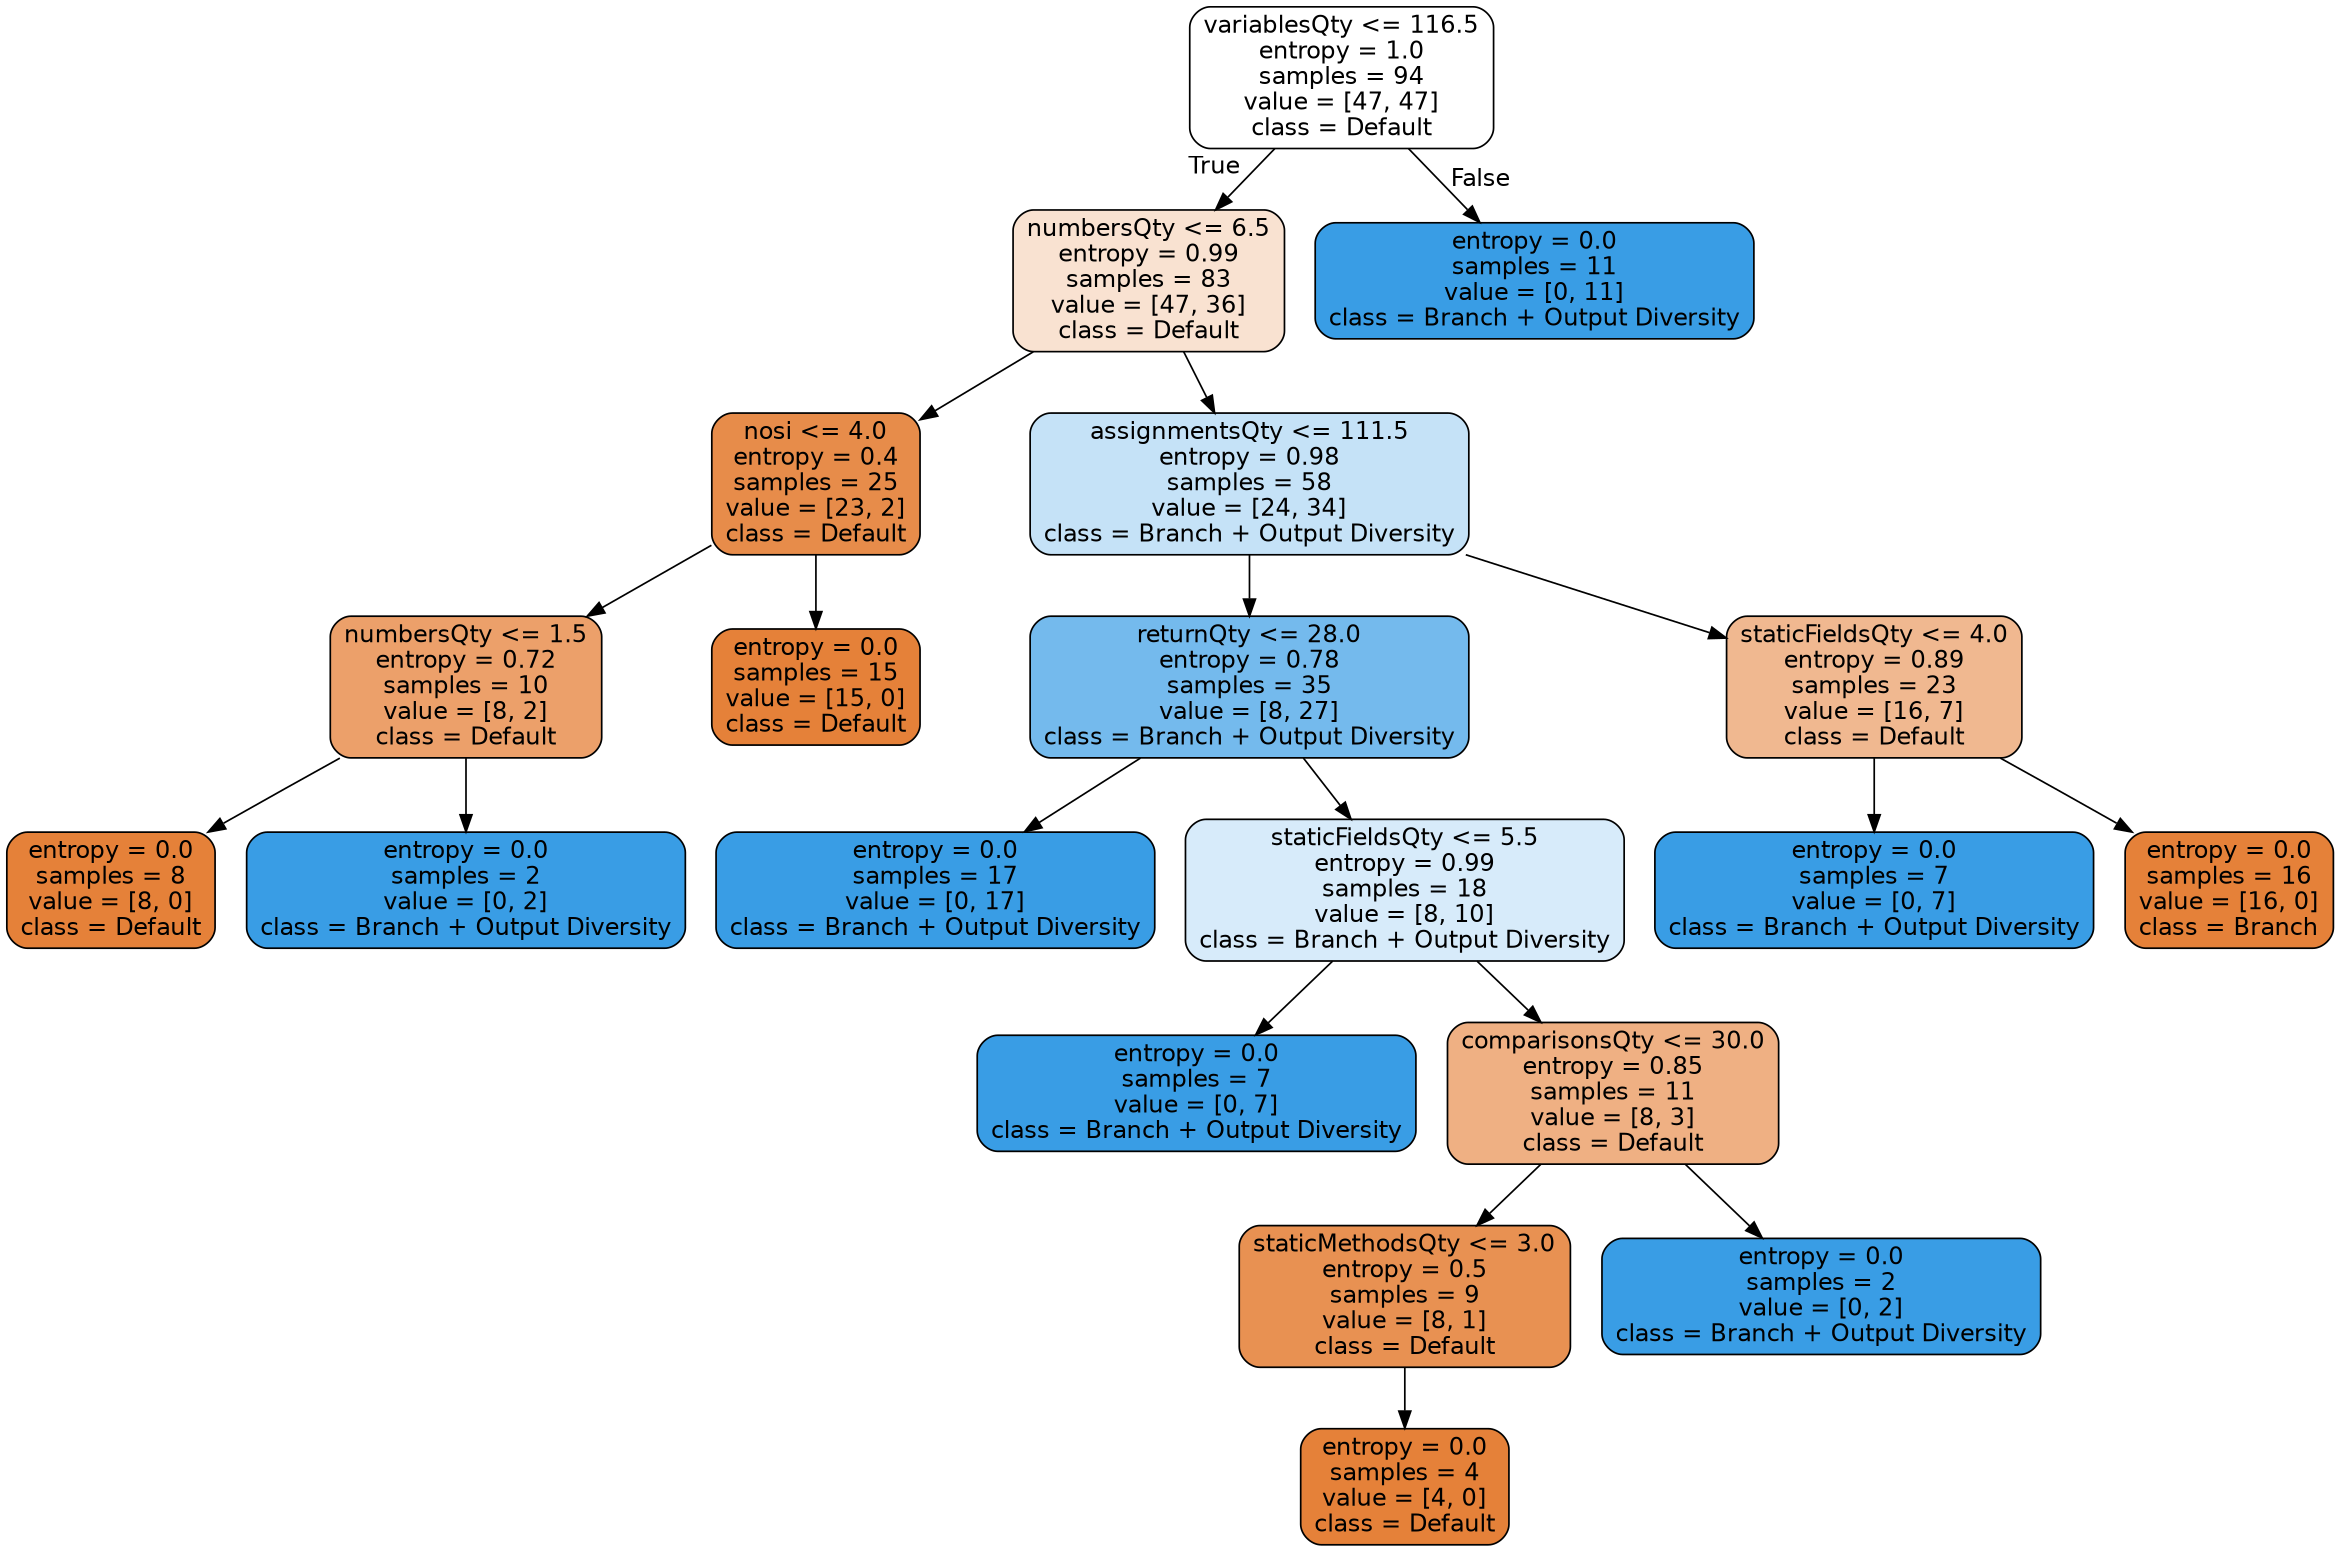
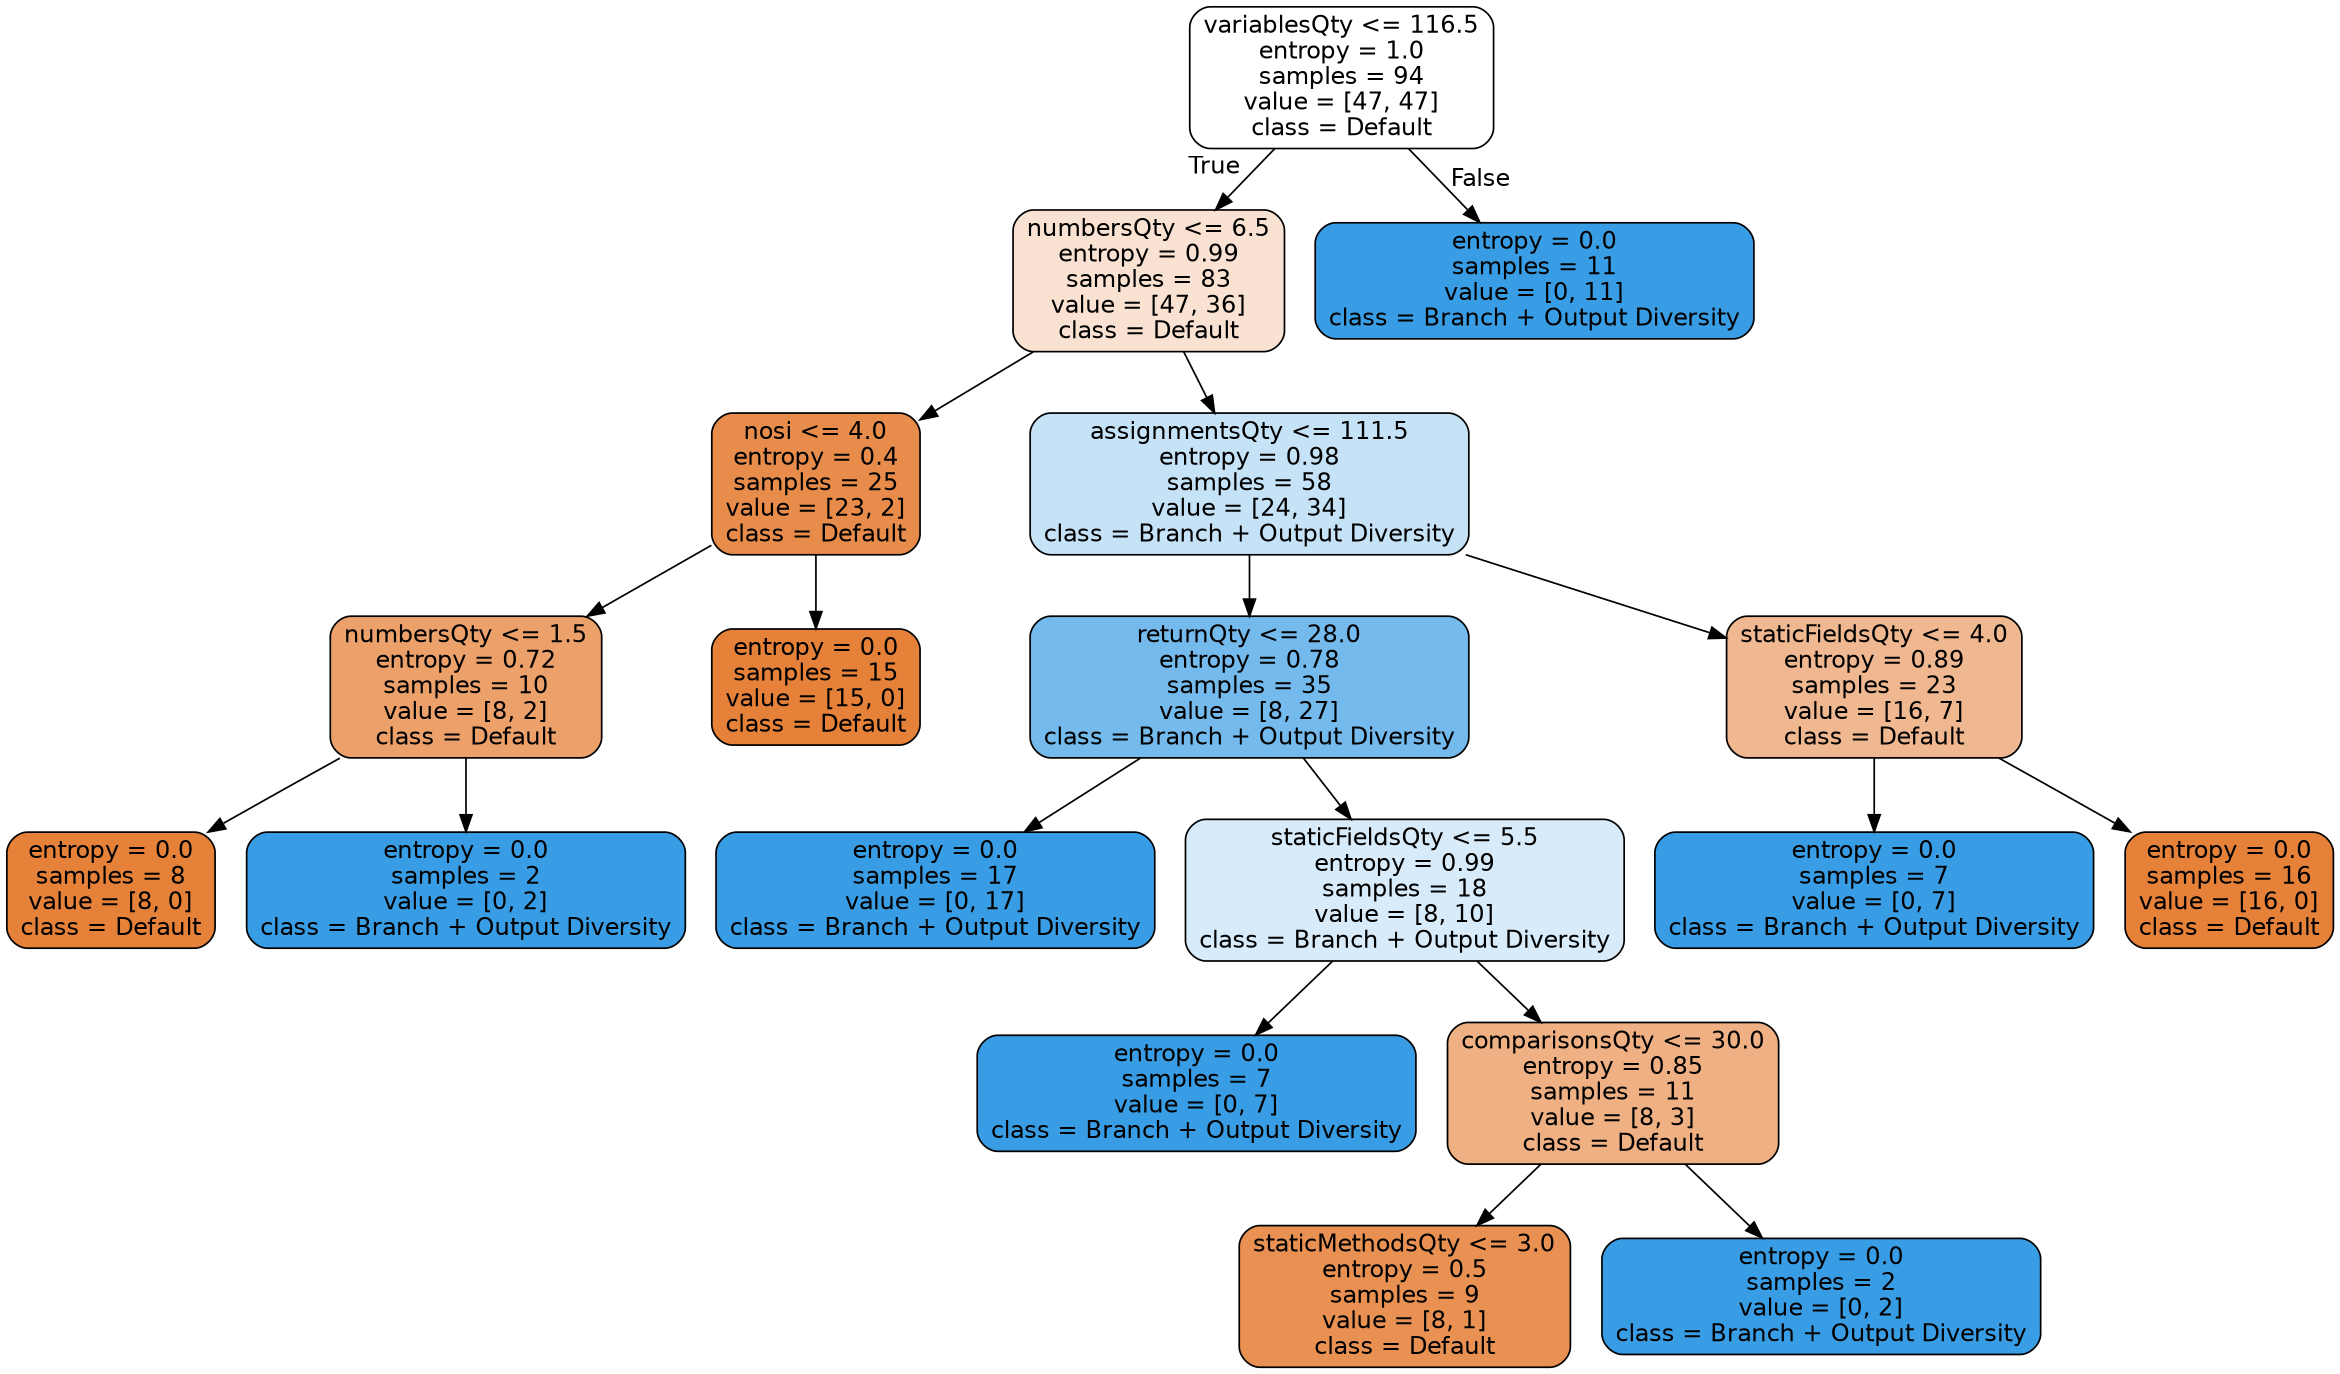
(2229, 890) -> (2229, 890)
(1405, 1487) -> none
